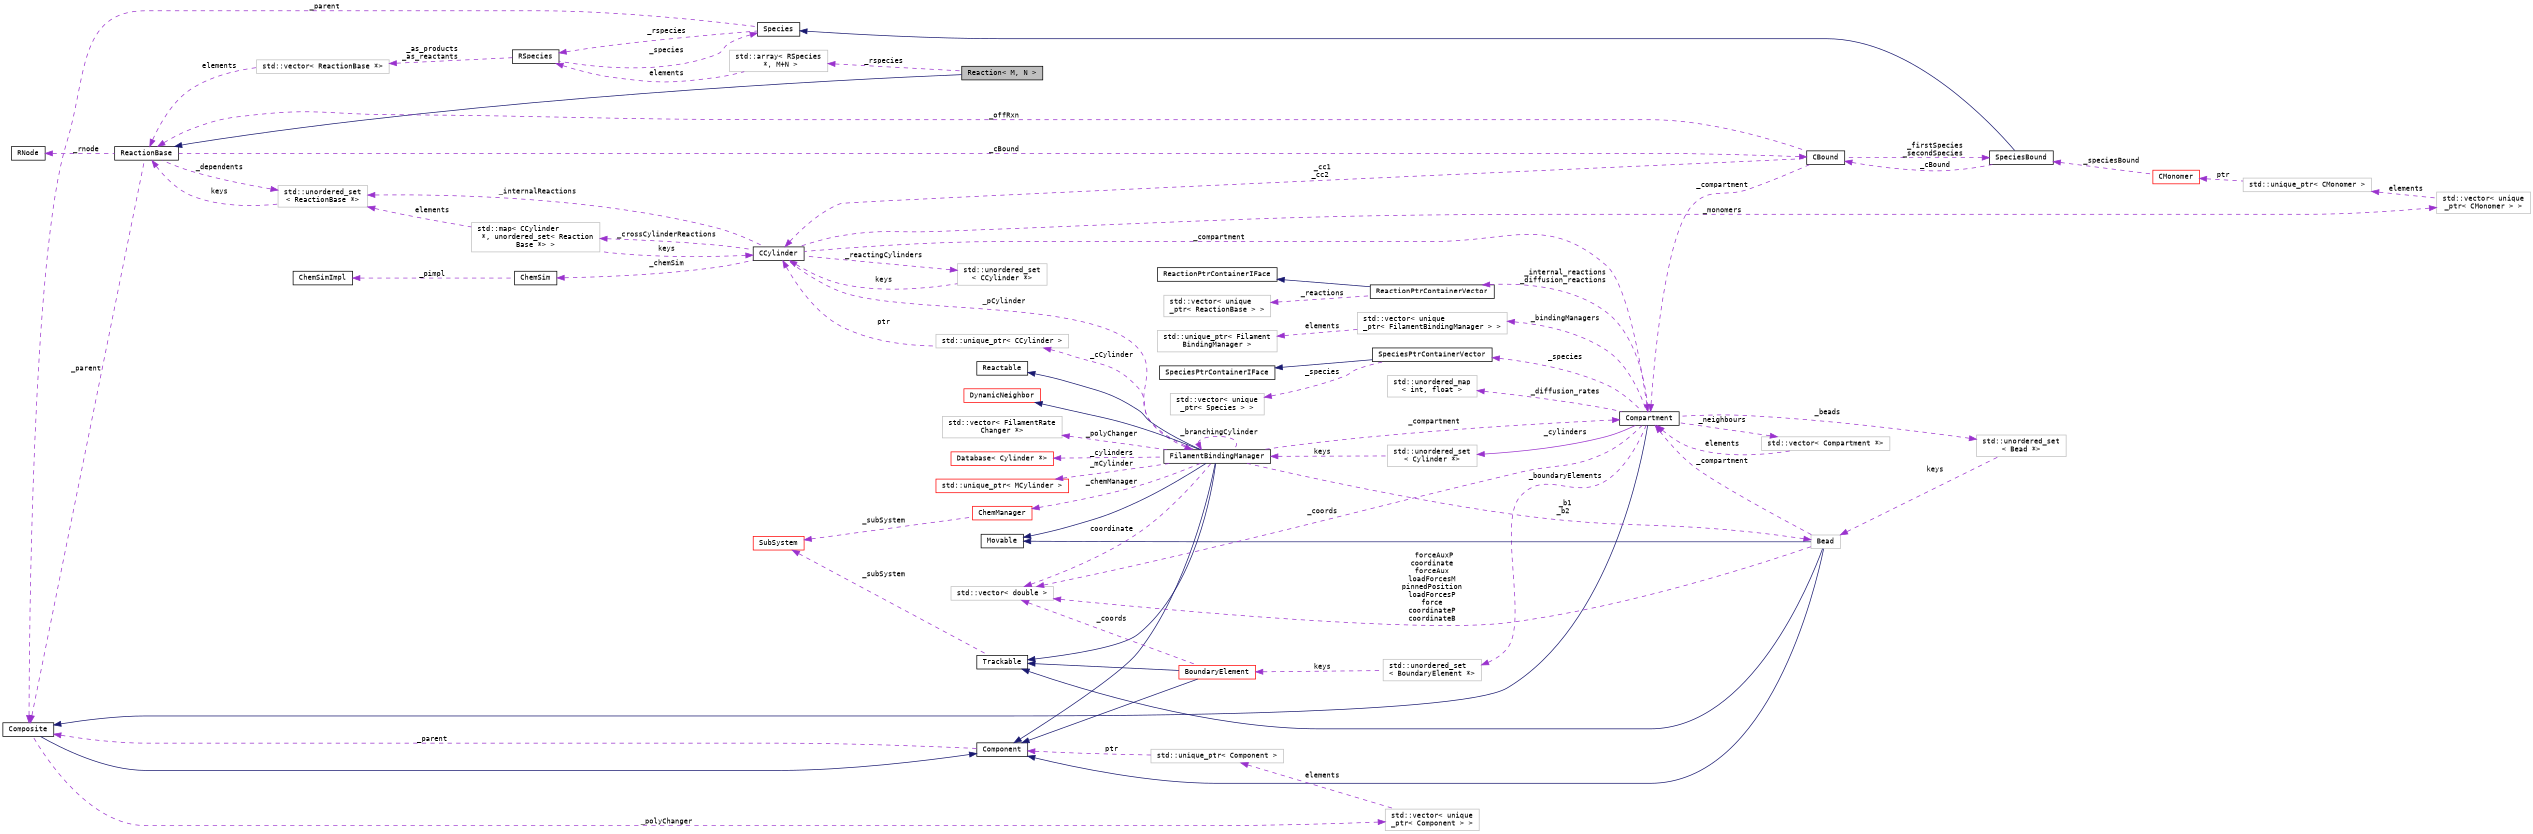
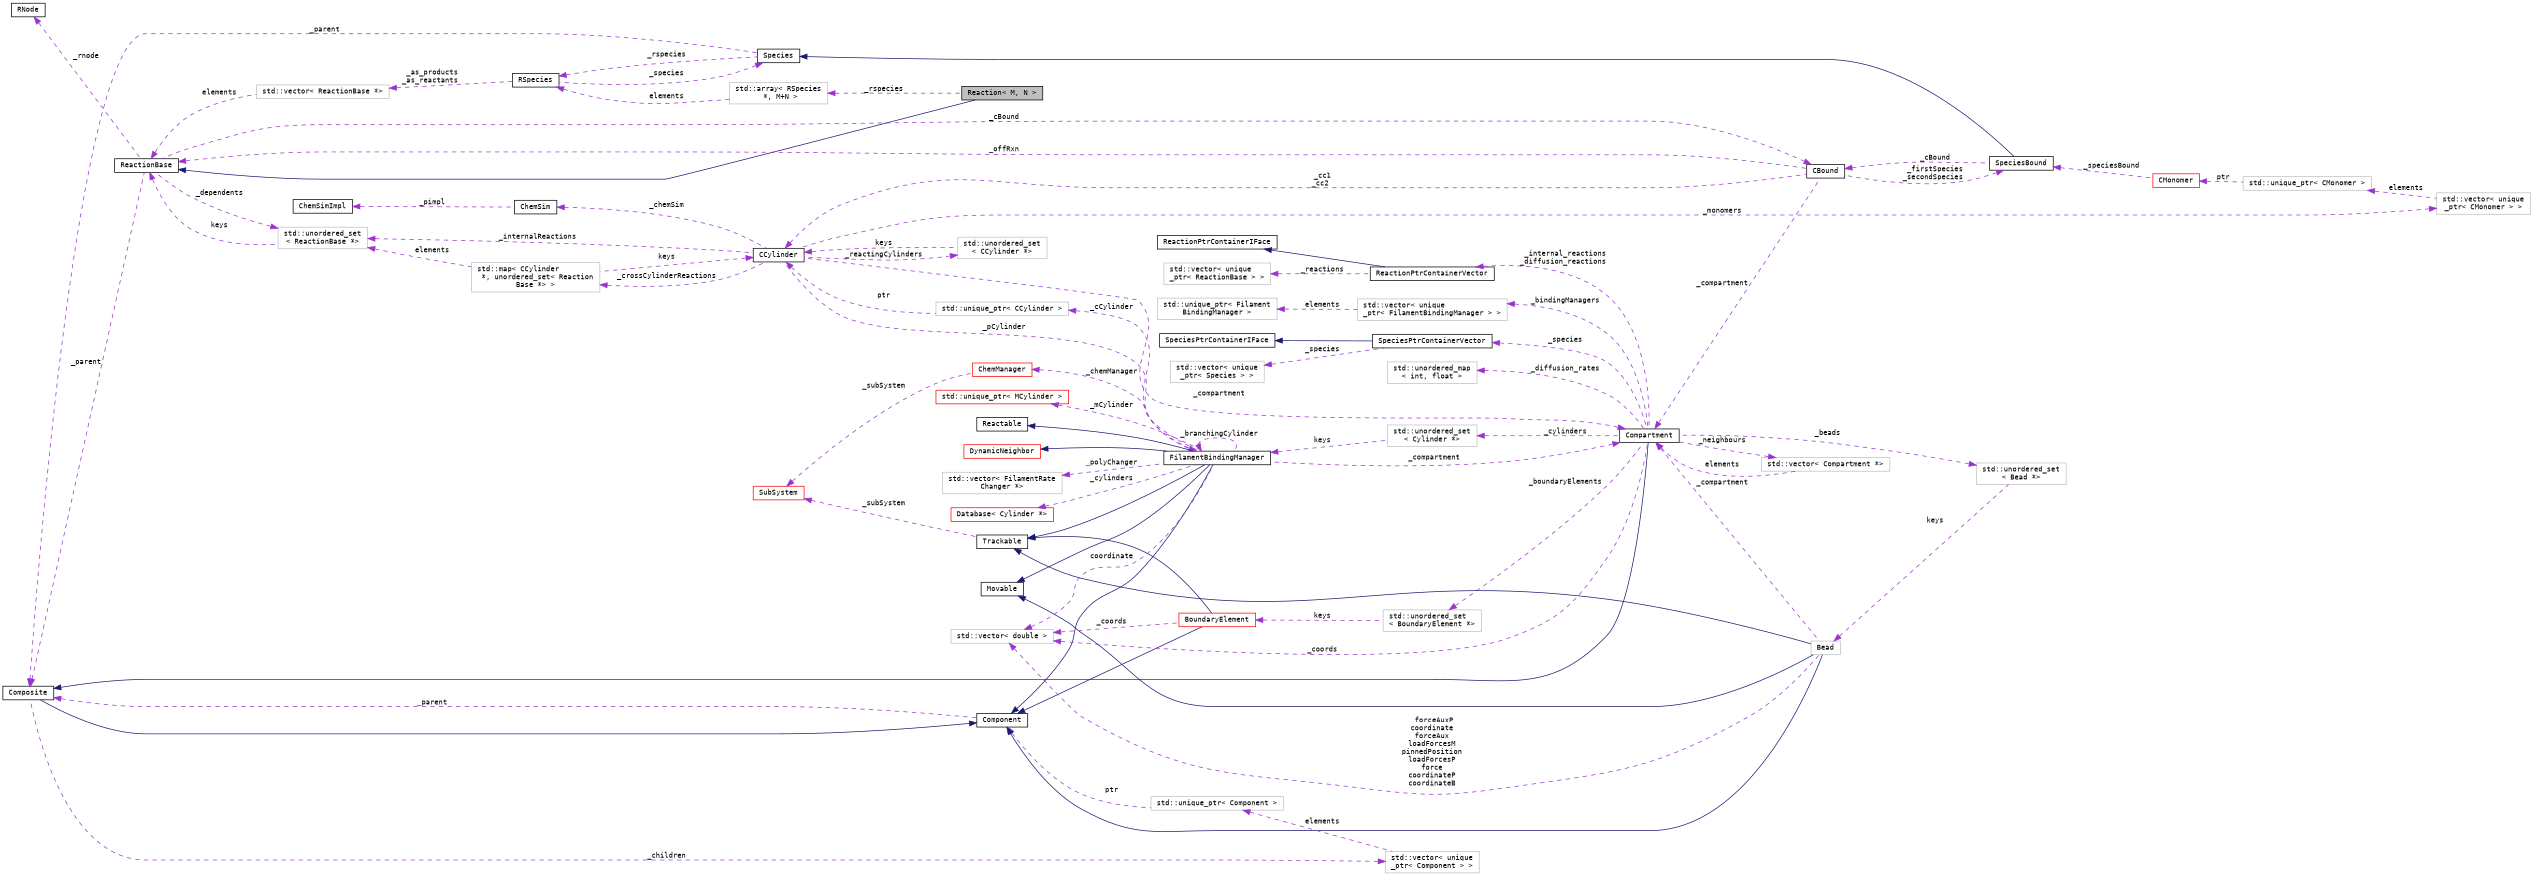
(1561, 446) -> (1552, 436)
(1523, 516) -> none
(665, 822) -> (665, 856)
